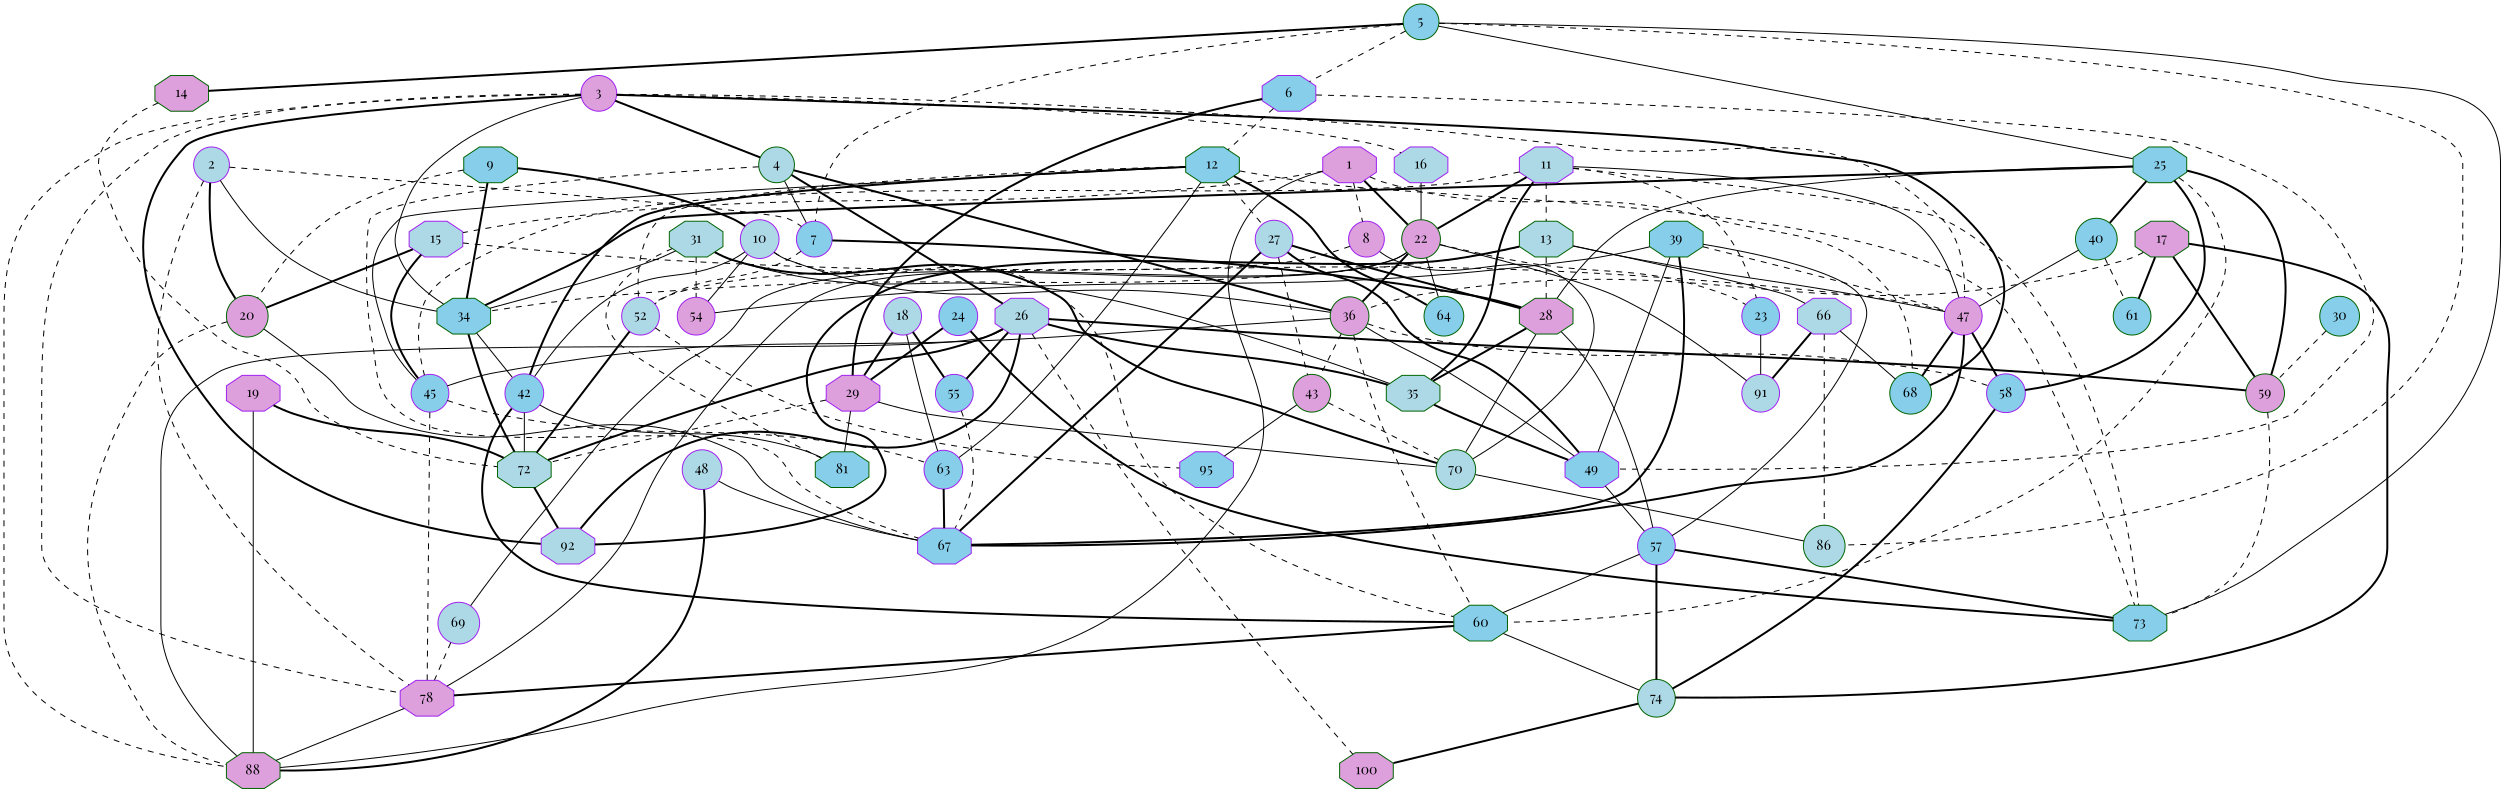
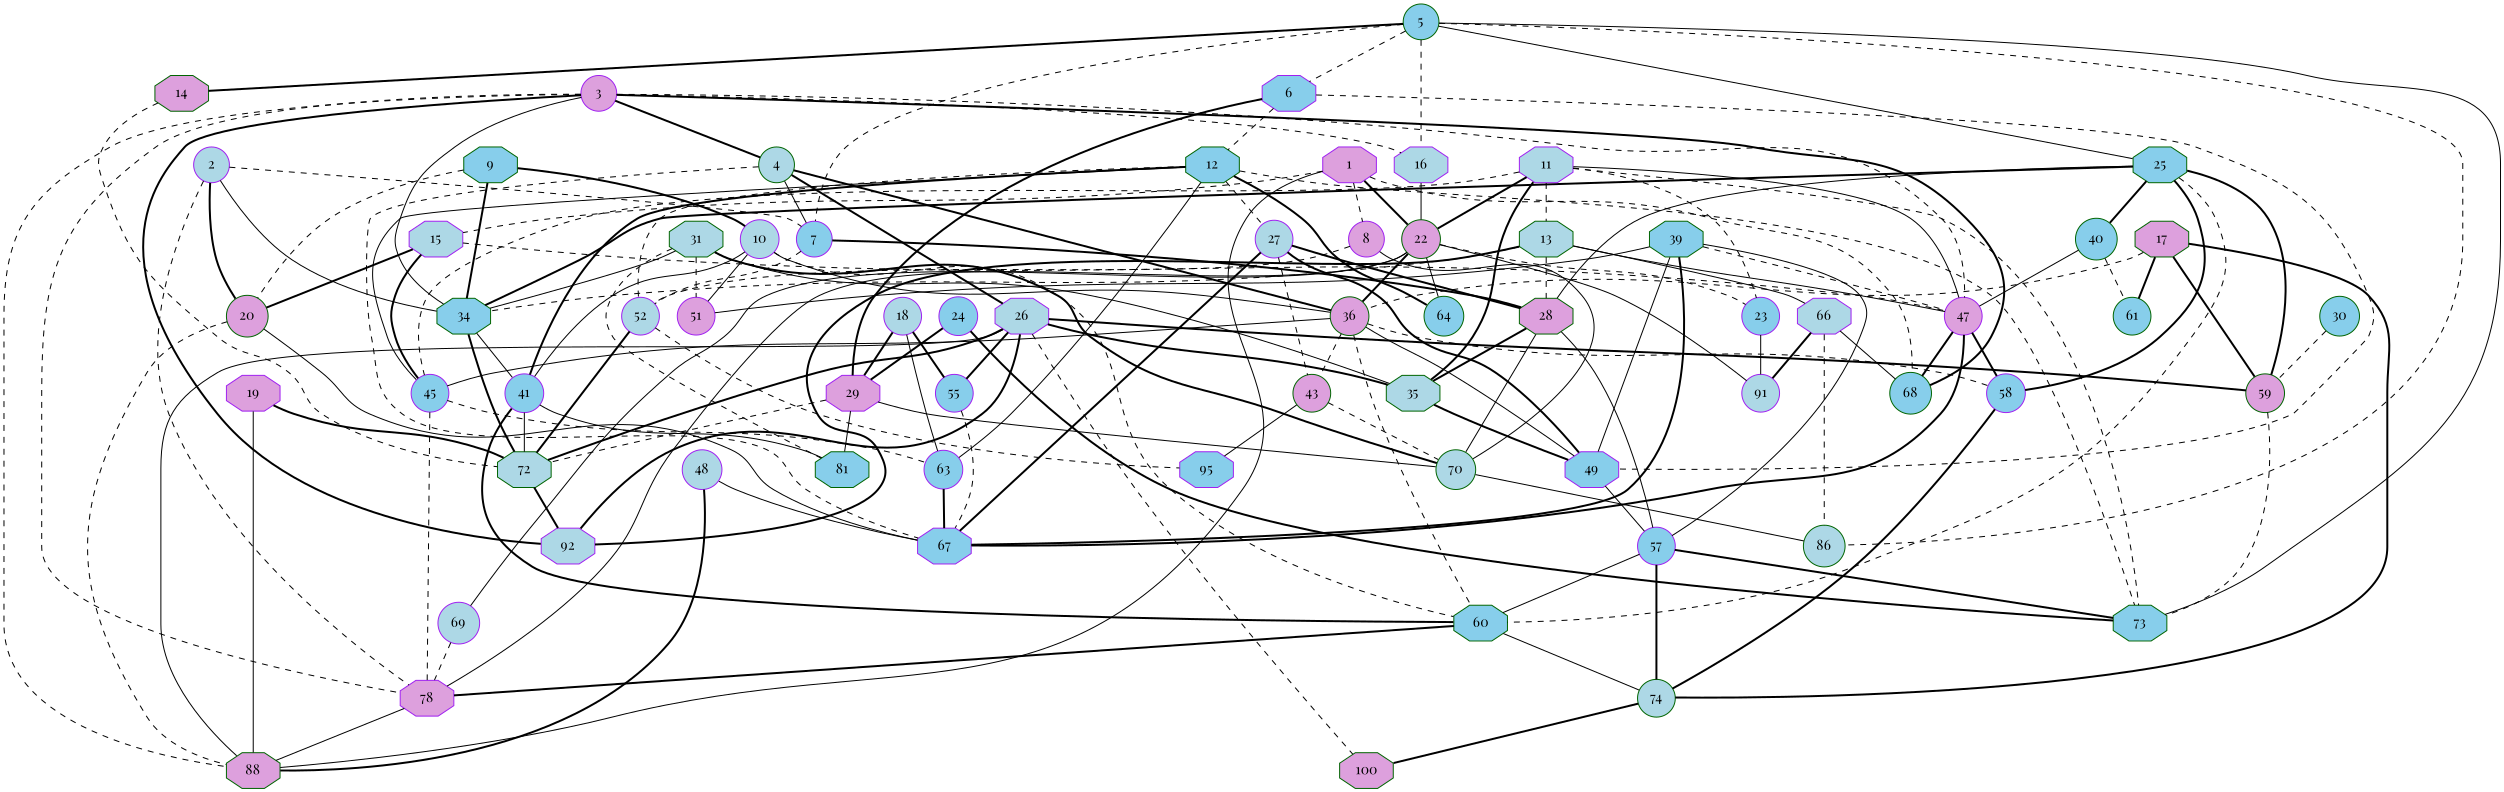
none -> (1421, 91)
(696, 316) -> (696, 316)
(524, 393) -> (524, 393)
